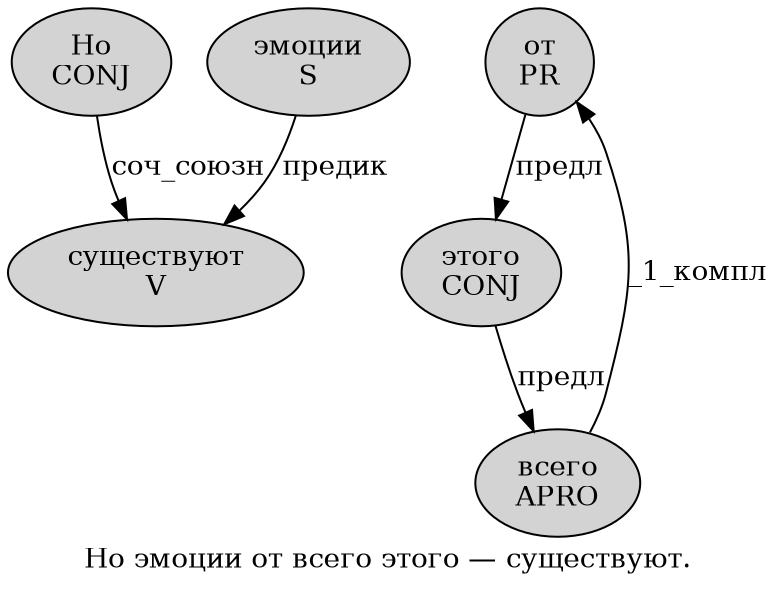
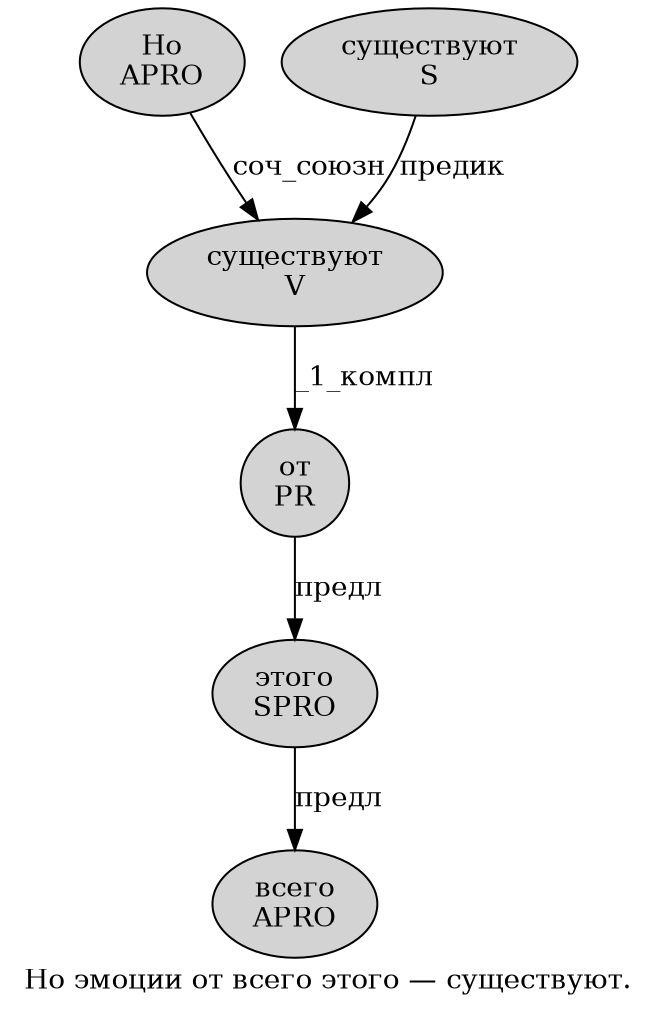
(92, 62) -> (162, 62)
(309, 62) -> (430, 62)
(481, 273) -> (295, 694)
(628, 275) -> (295, 367)
